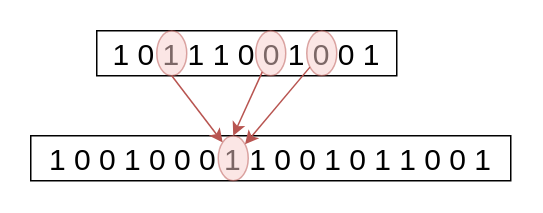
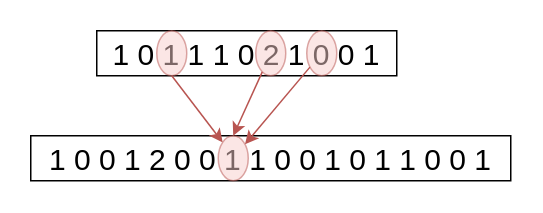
(247, 53) -> (247, 53)
(271, 158) -> (271, 158)
